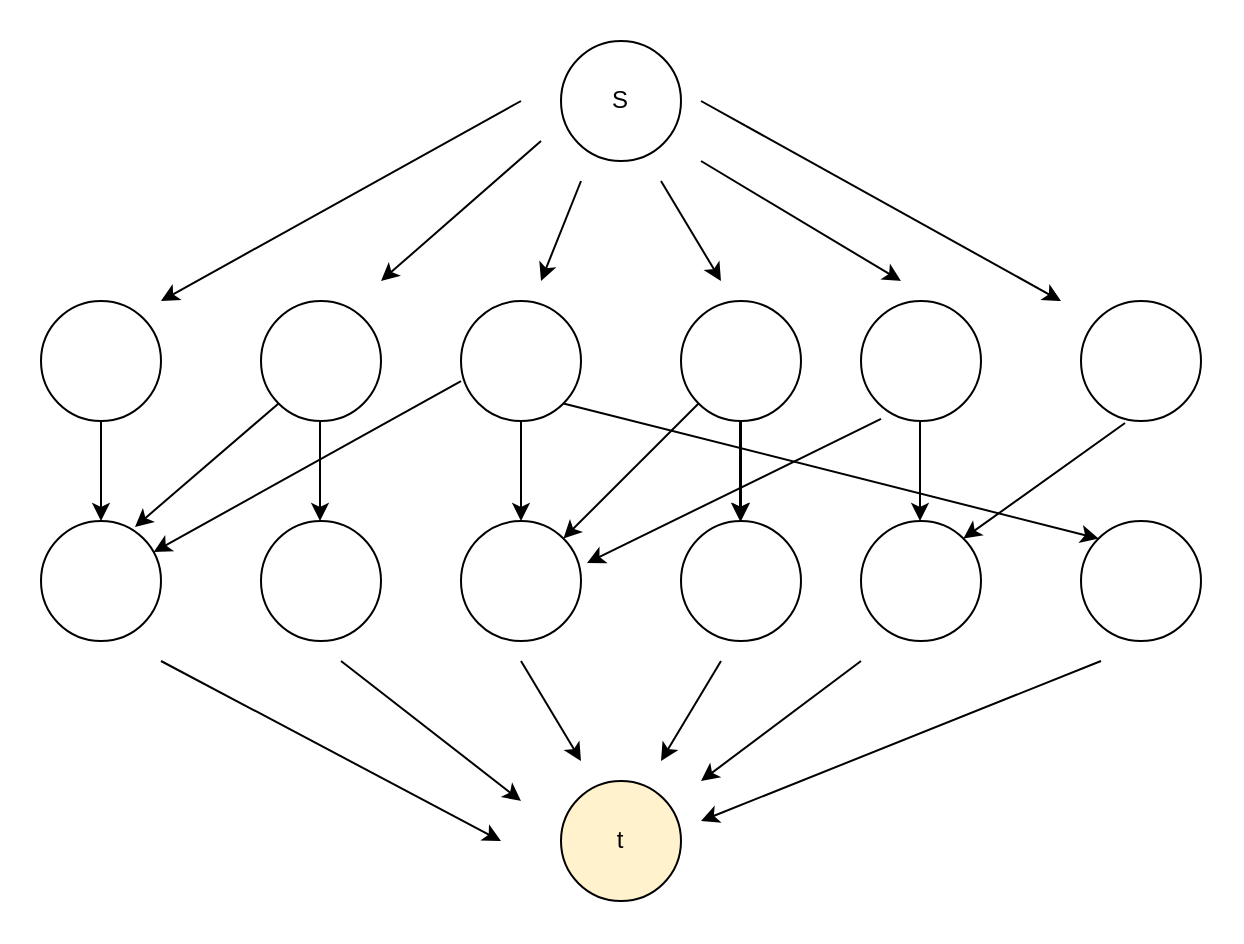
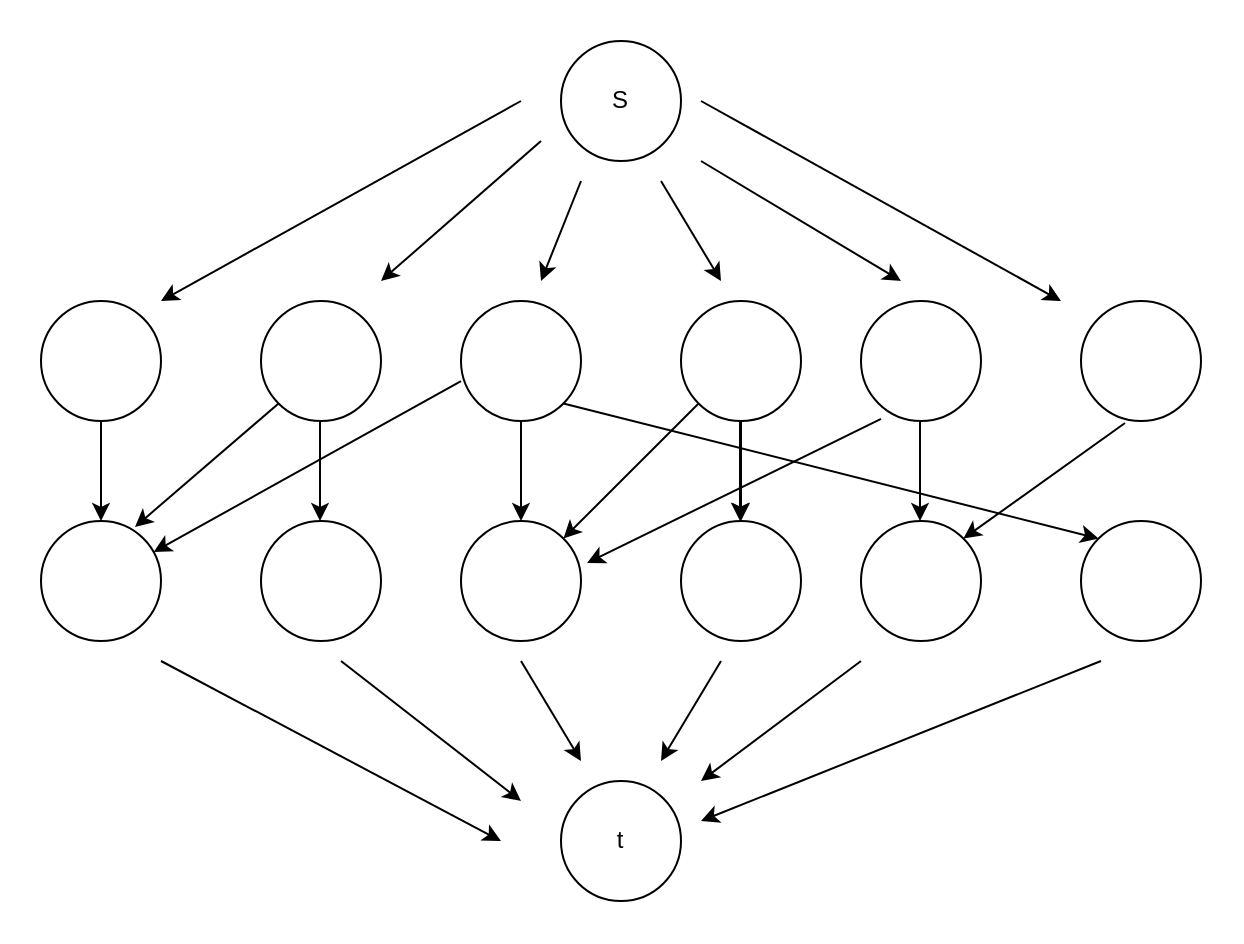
(621, 841) -> (621, 841)
